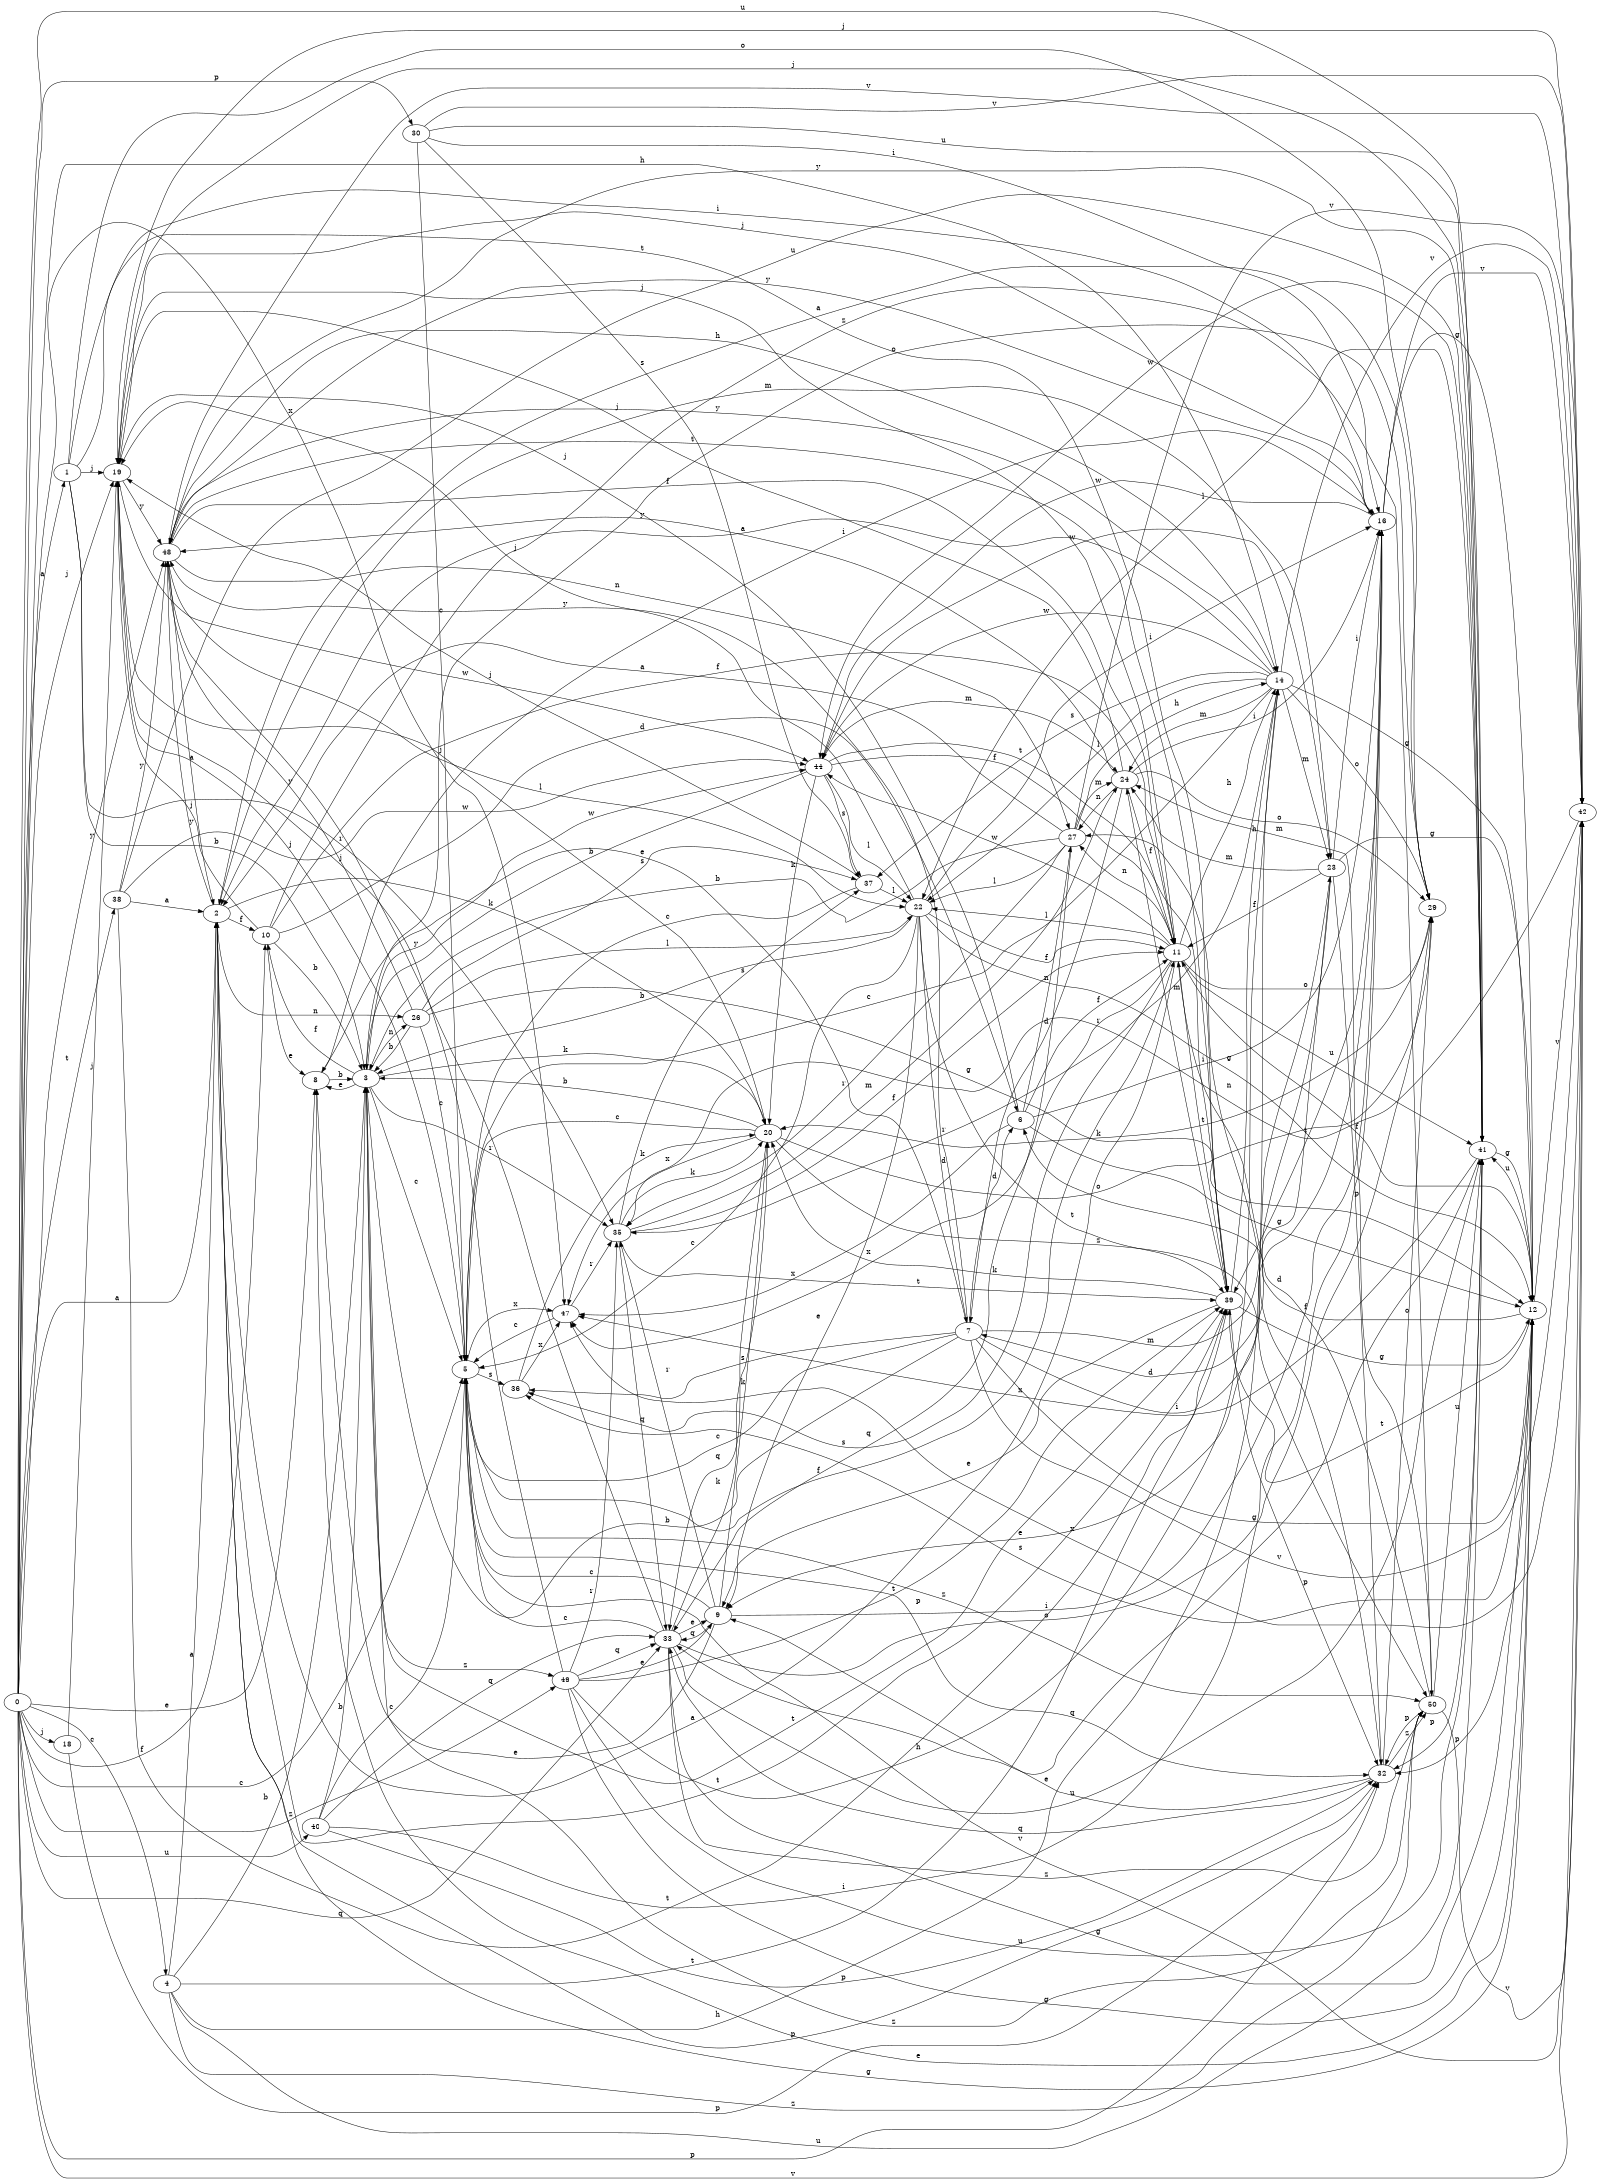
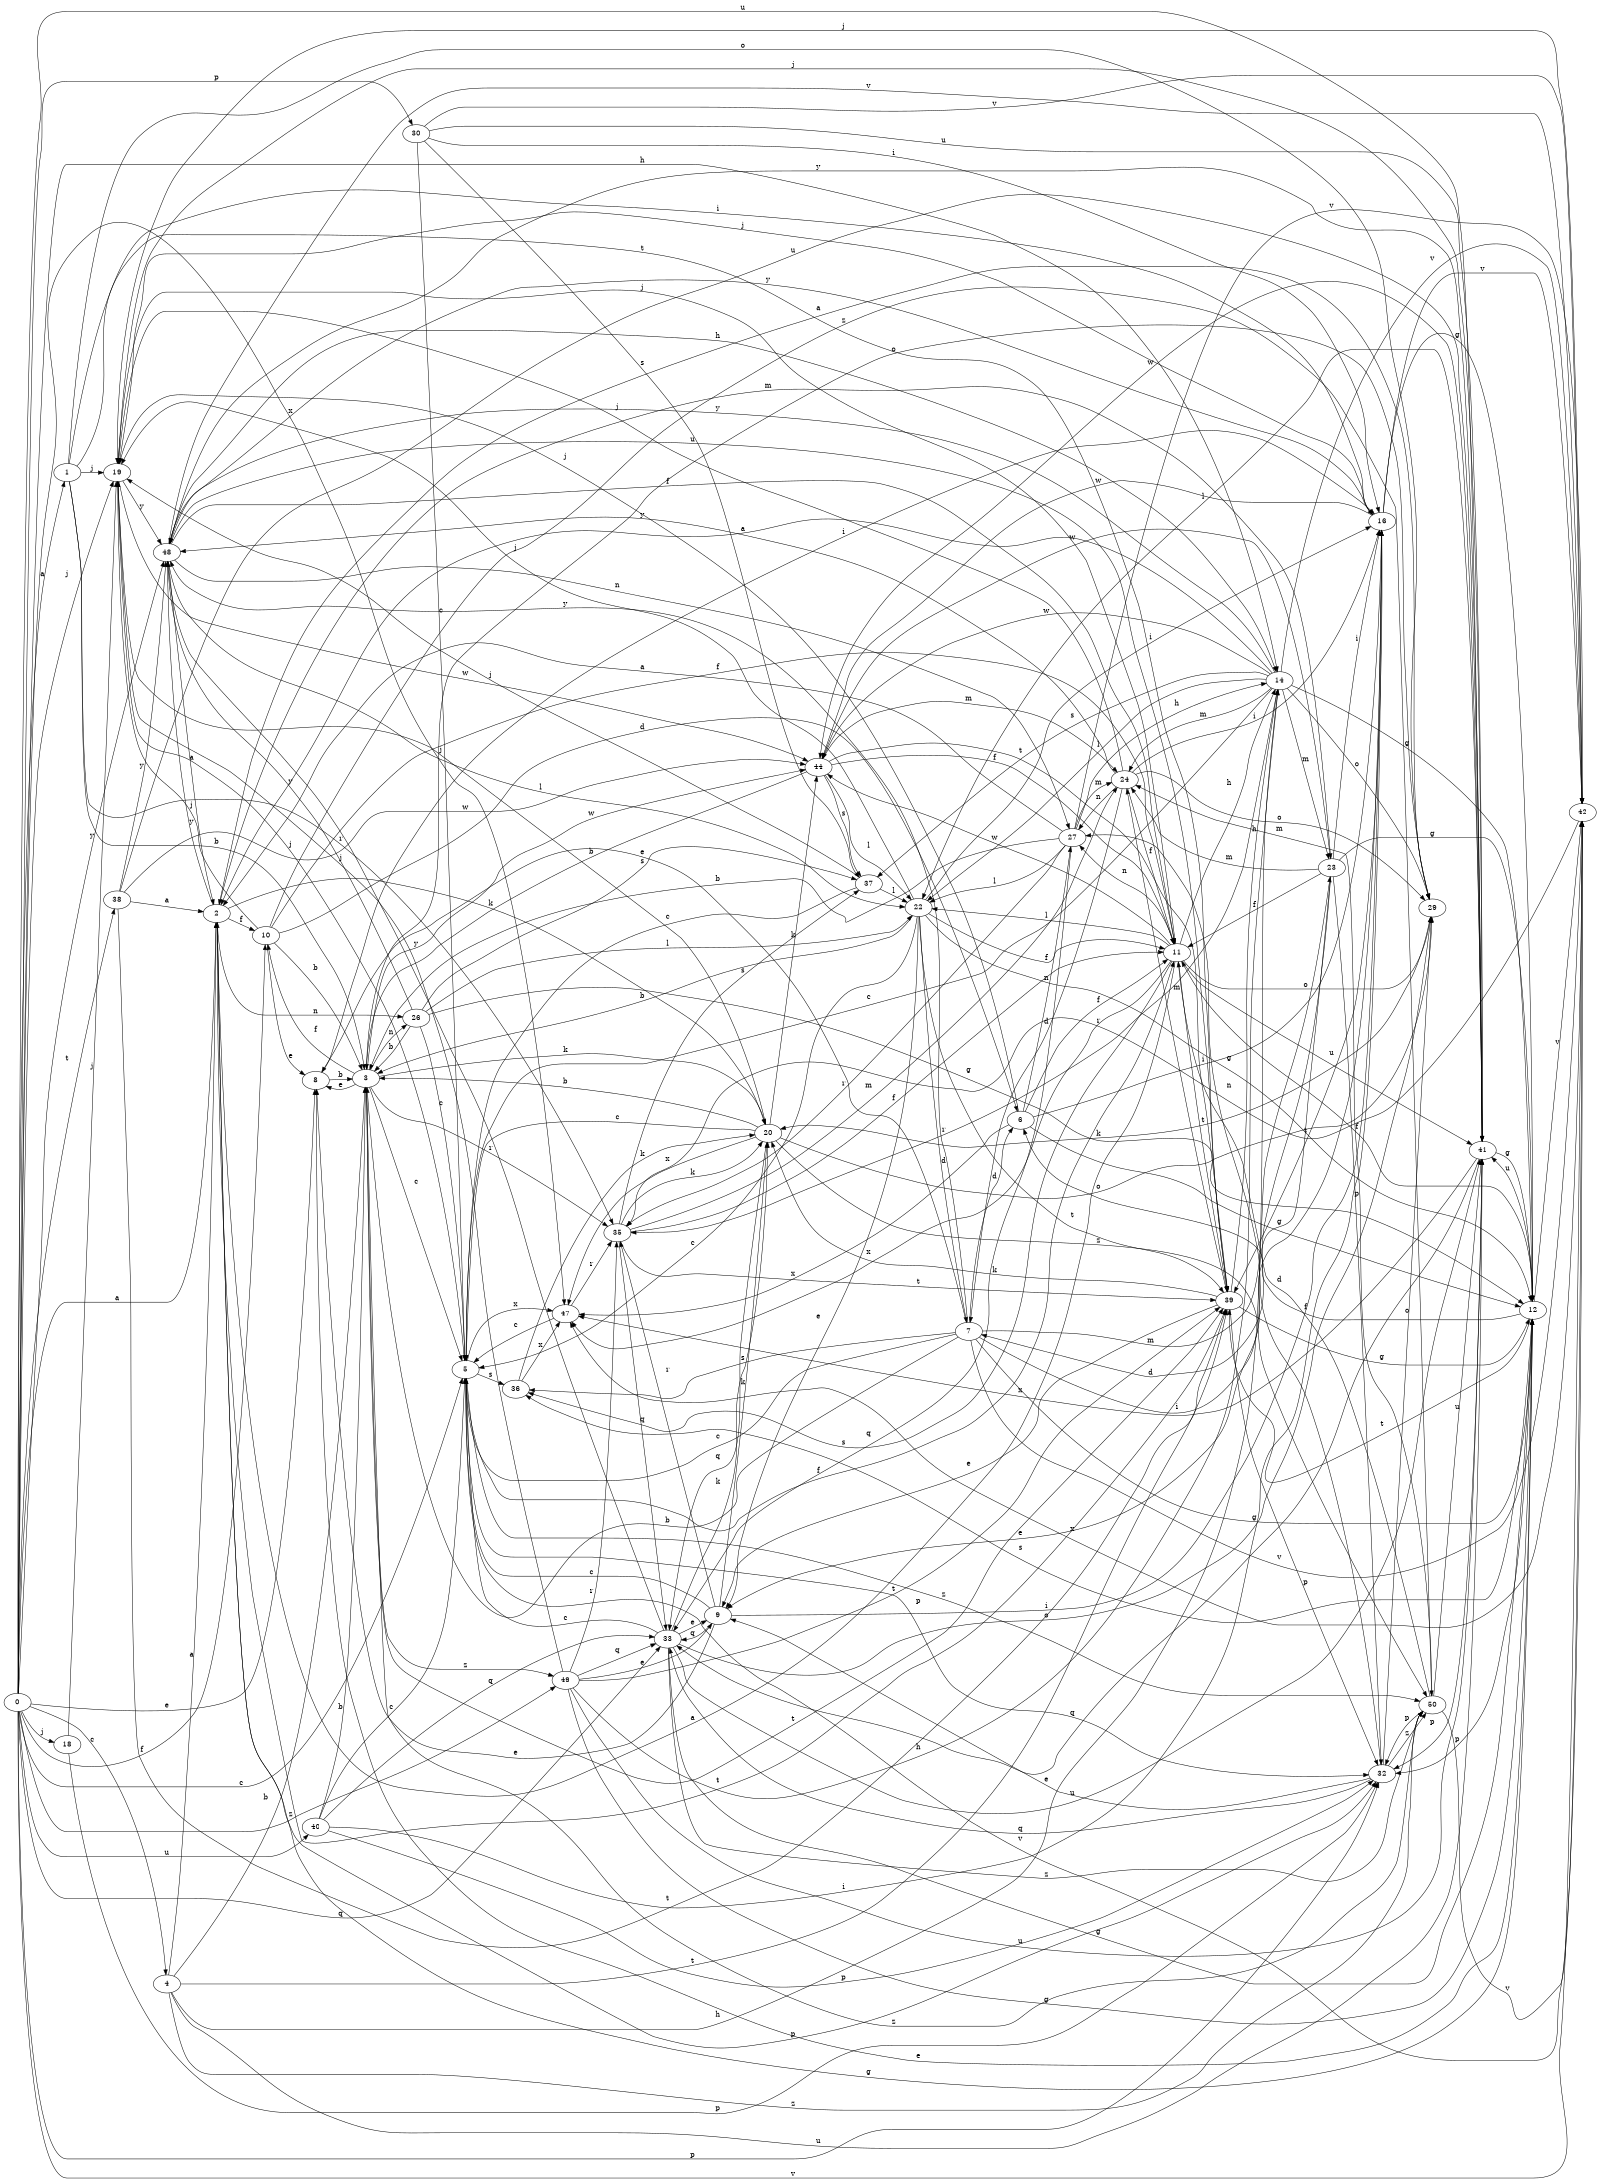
(693, 440) -> (693, 440)
(785, 938) -> (793, 953)
